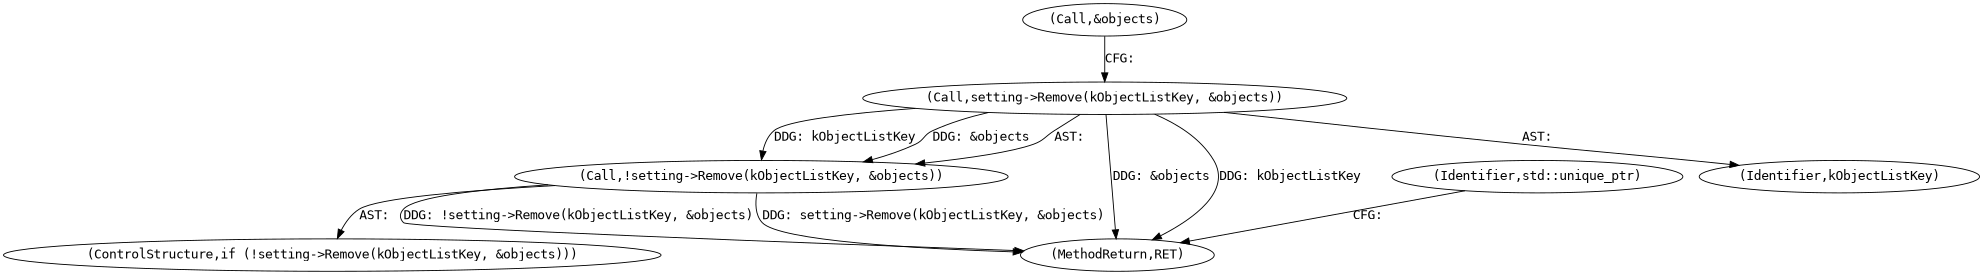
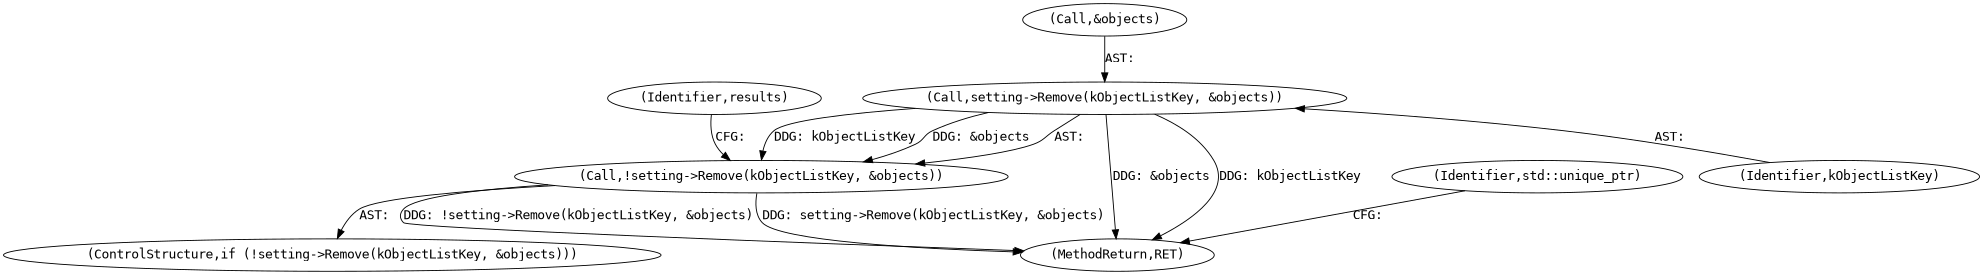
(1124, 59) -> (1124, 59)
none -> (714, 98)
(1477, 140) -> (1538, 128)
